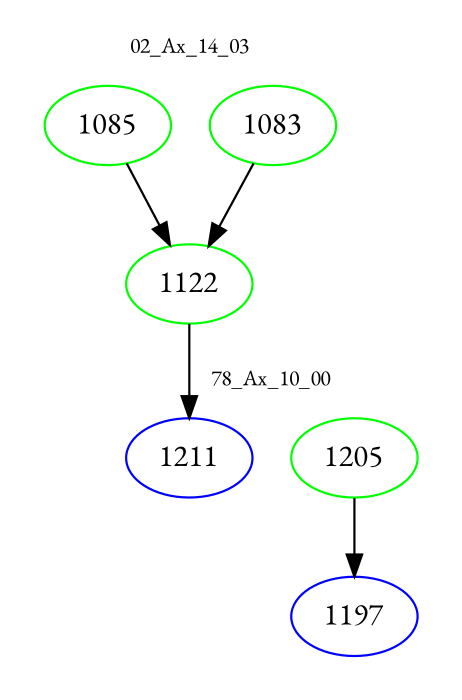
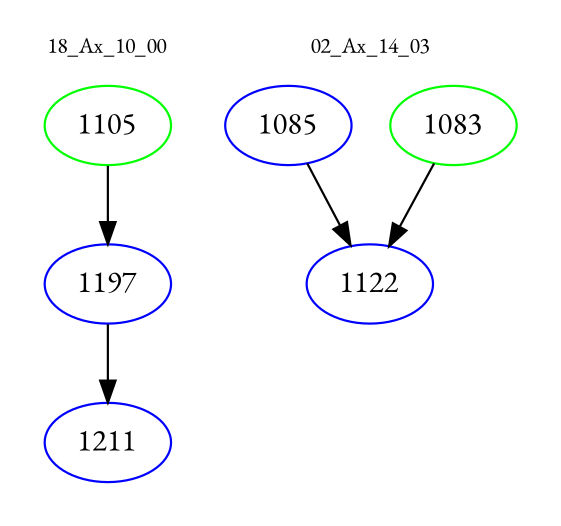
(108, 125) -> (288, 125)
(189, 284) -> (370, 284)
(189, 372) -> (108, 352)
(272, 380) -> (108, 47)
(354, 458) -> (108, 125)
